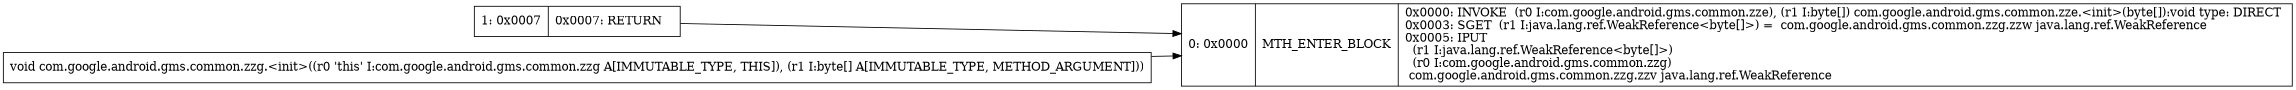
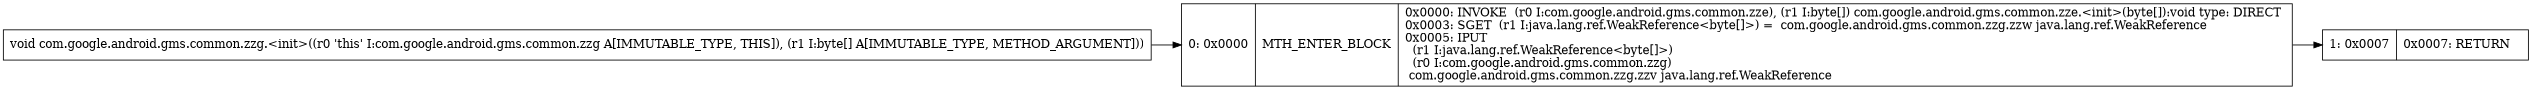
(927, 29) -> (2303, 45)
